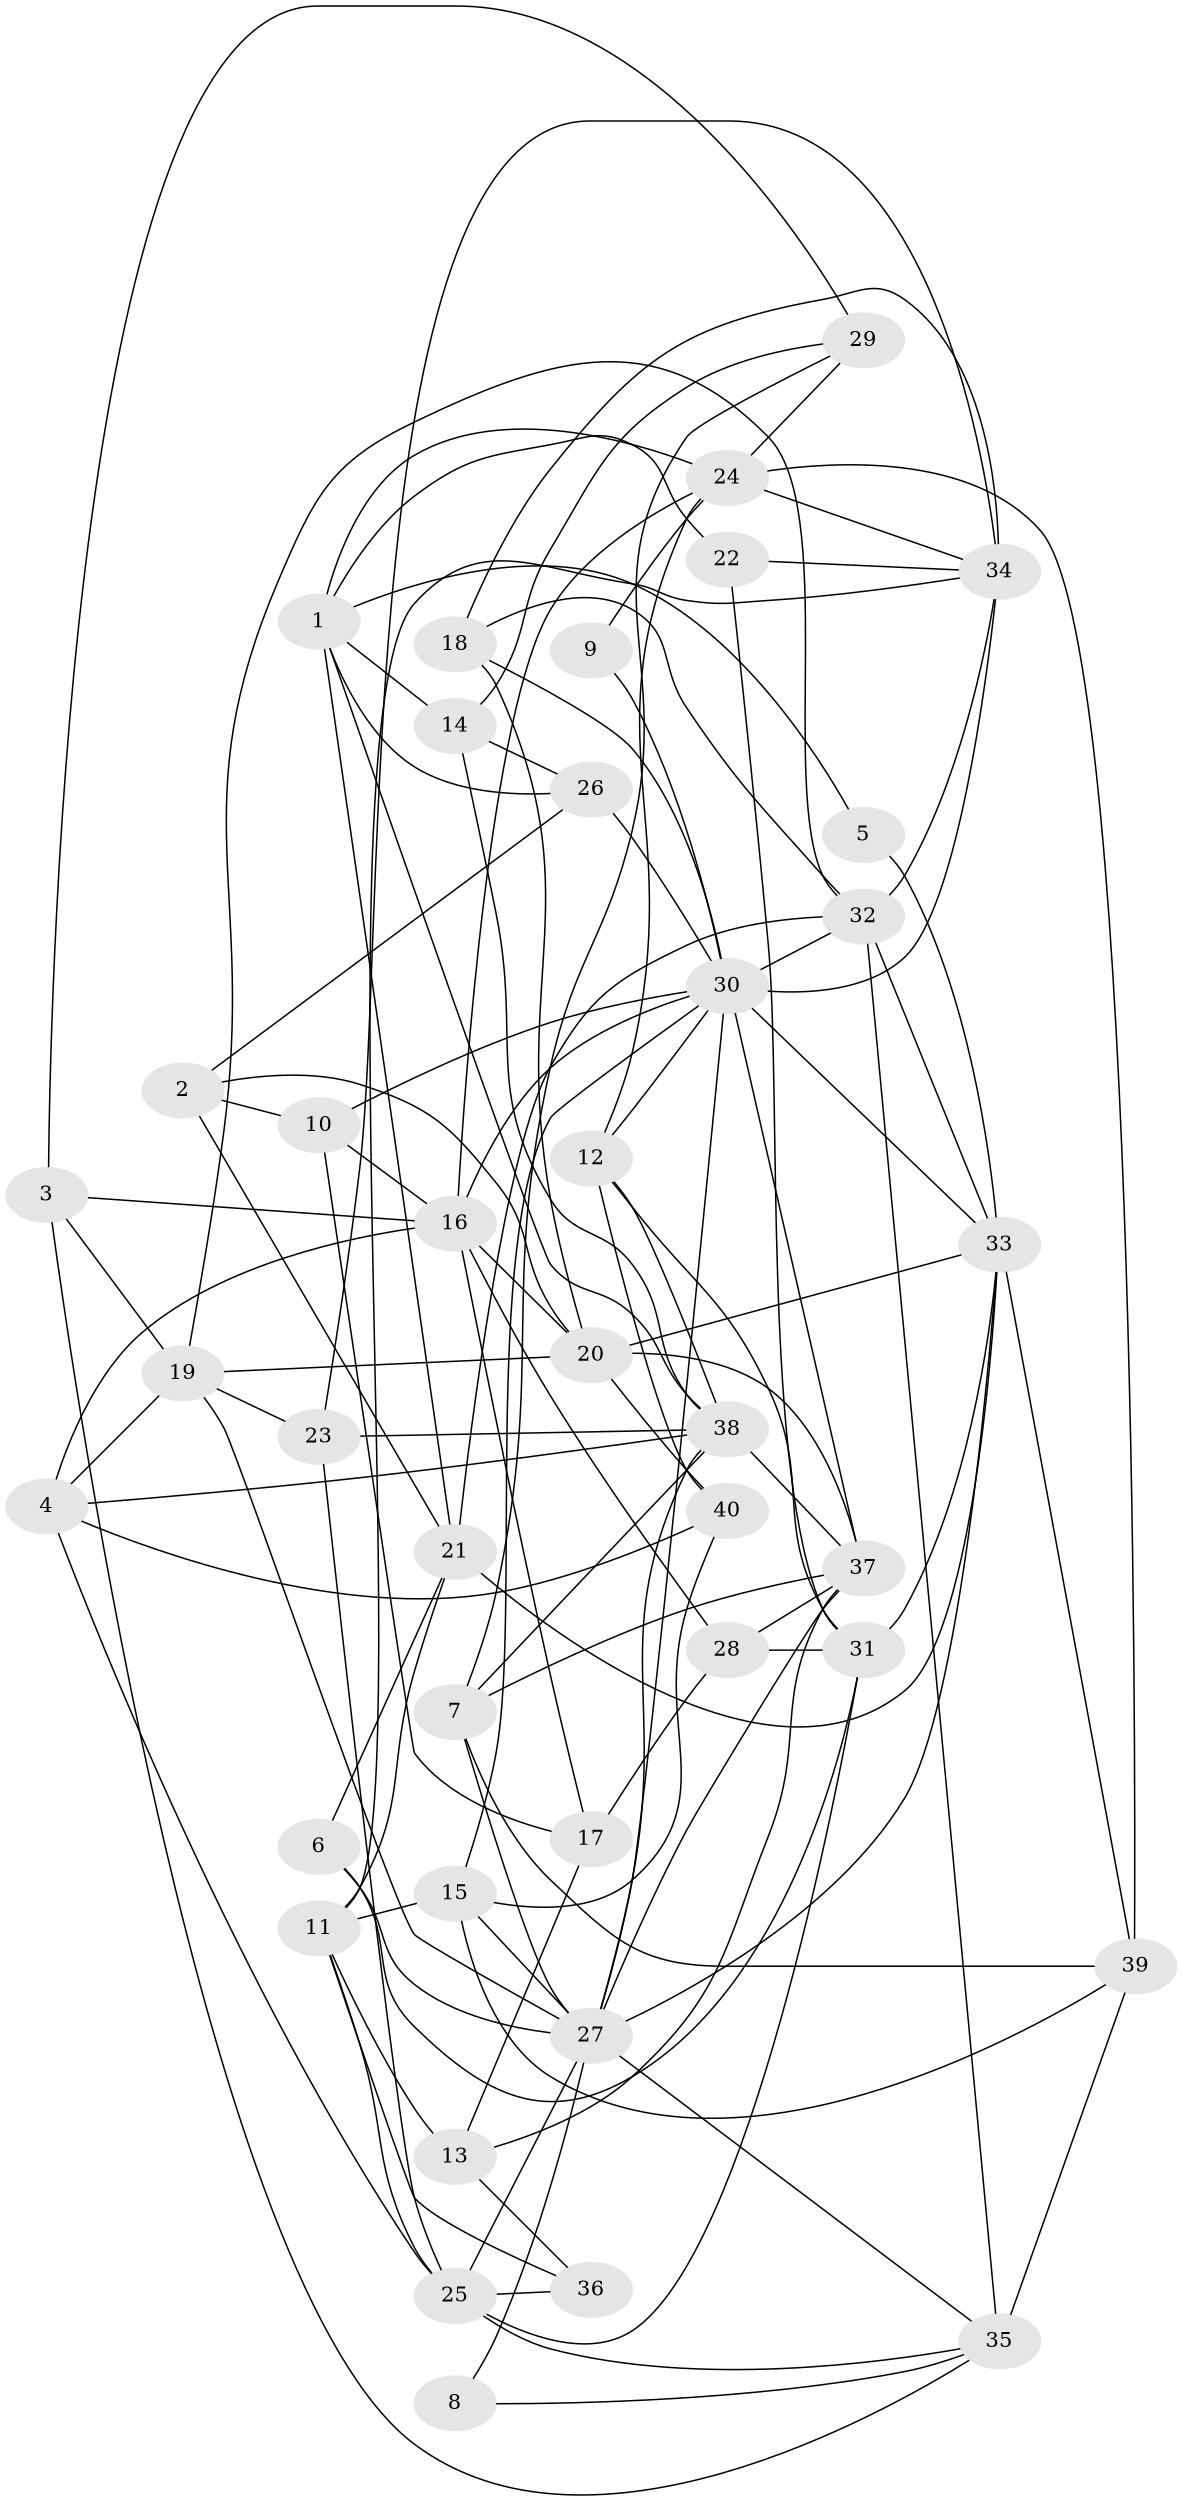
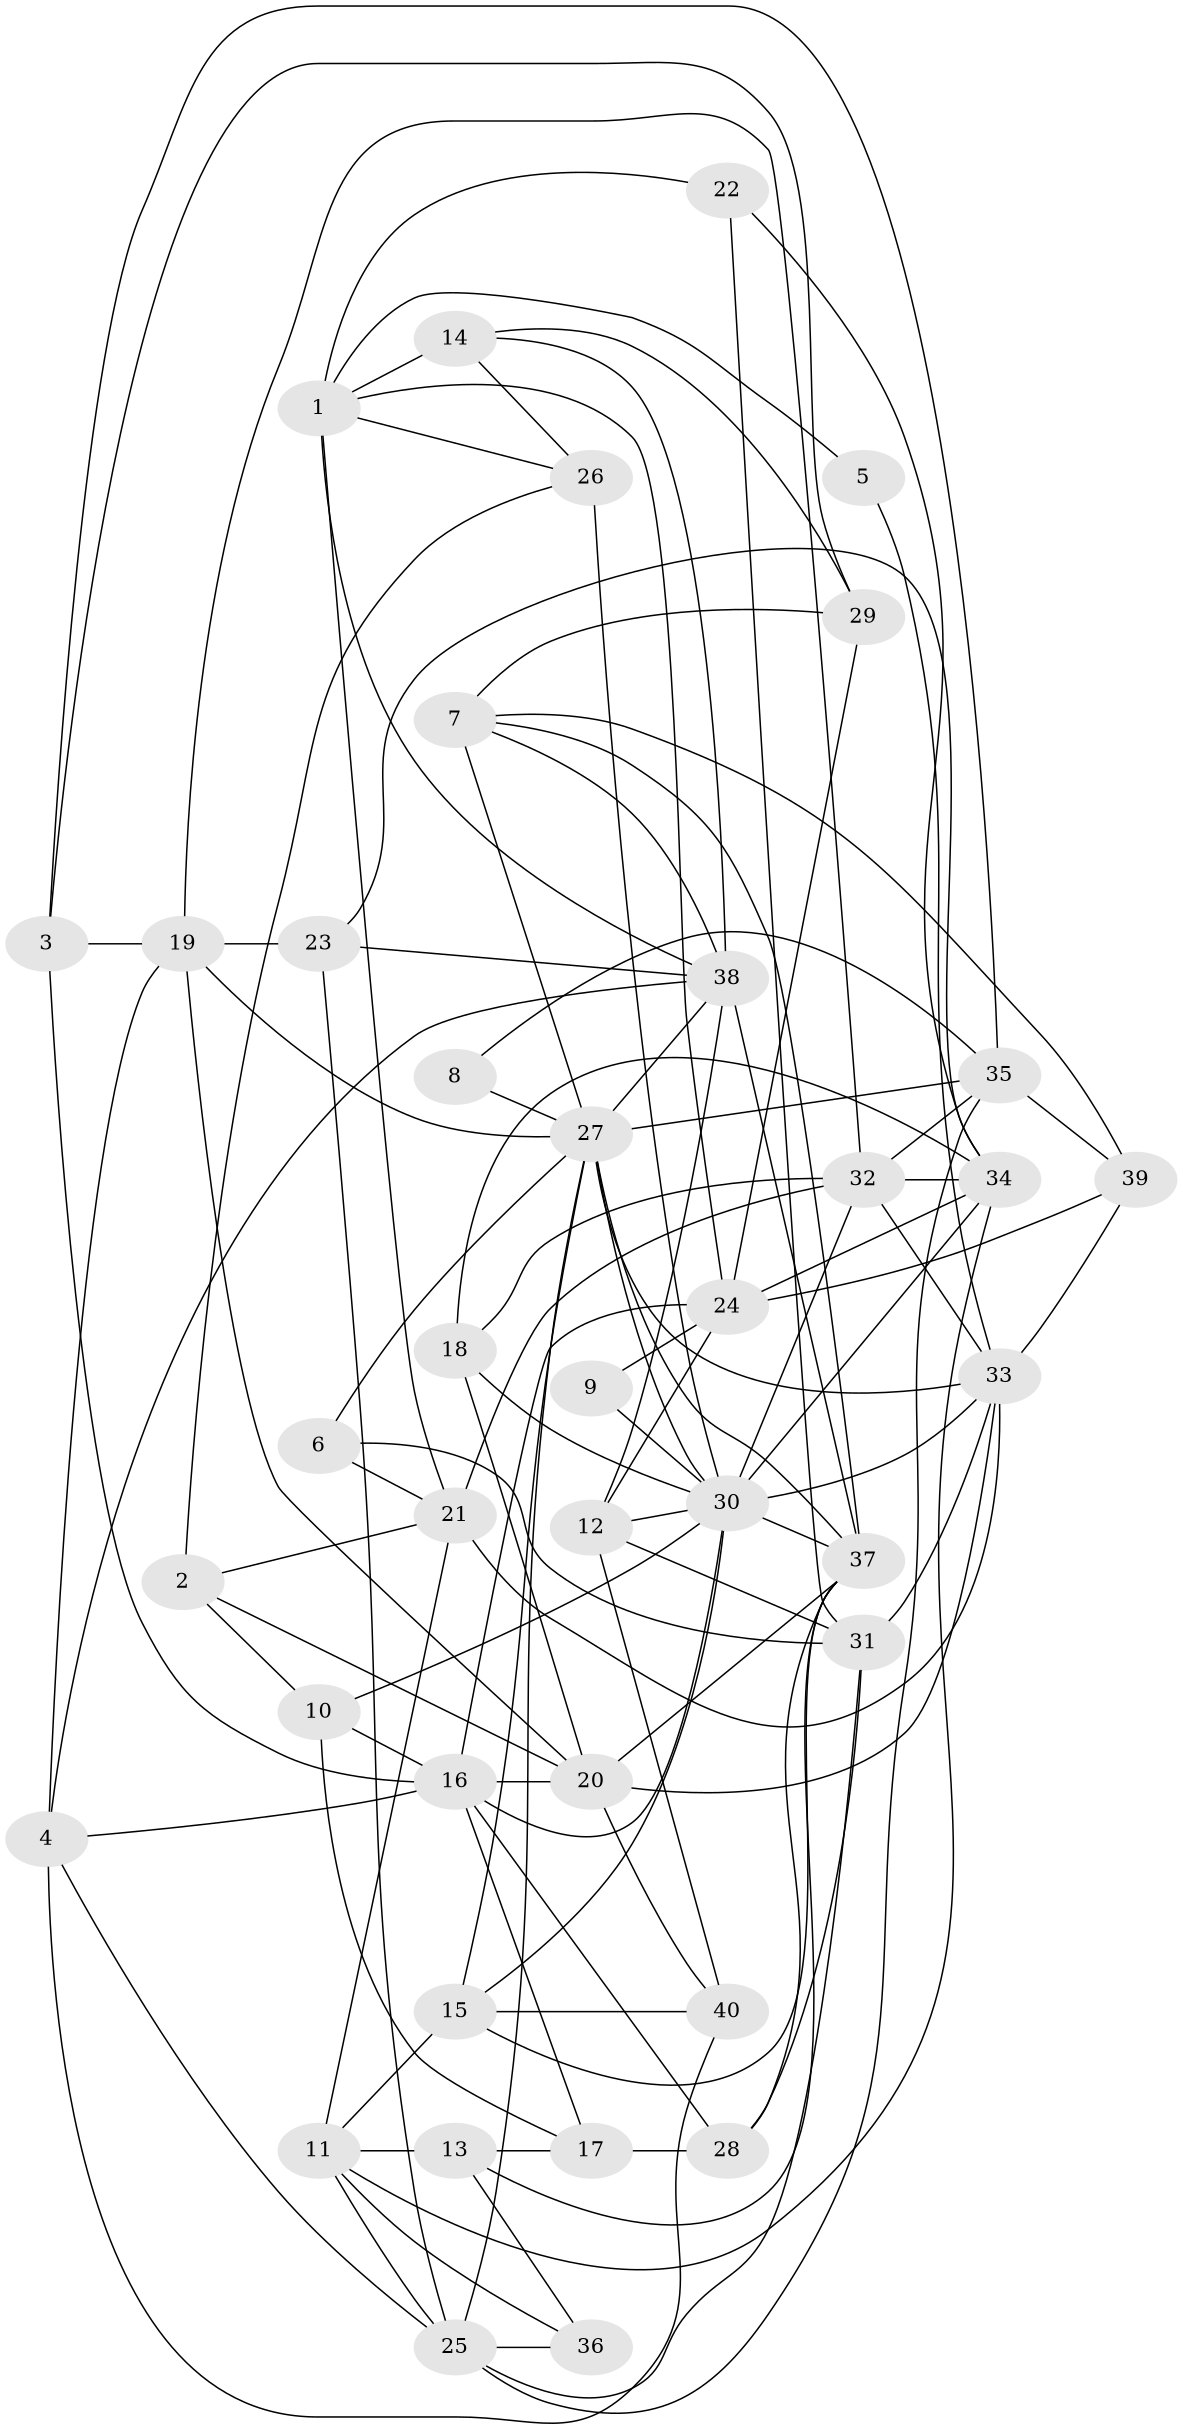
(727, 2117) -> (776, 2040)
